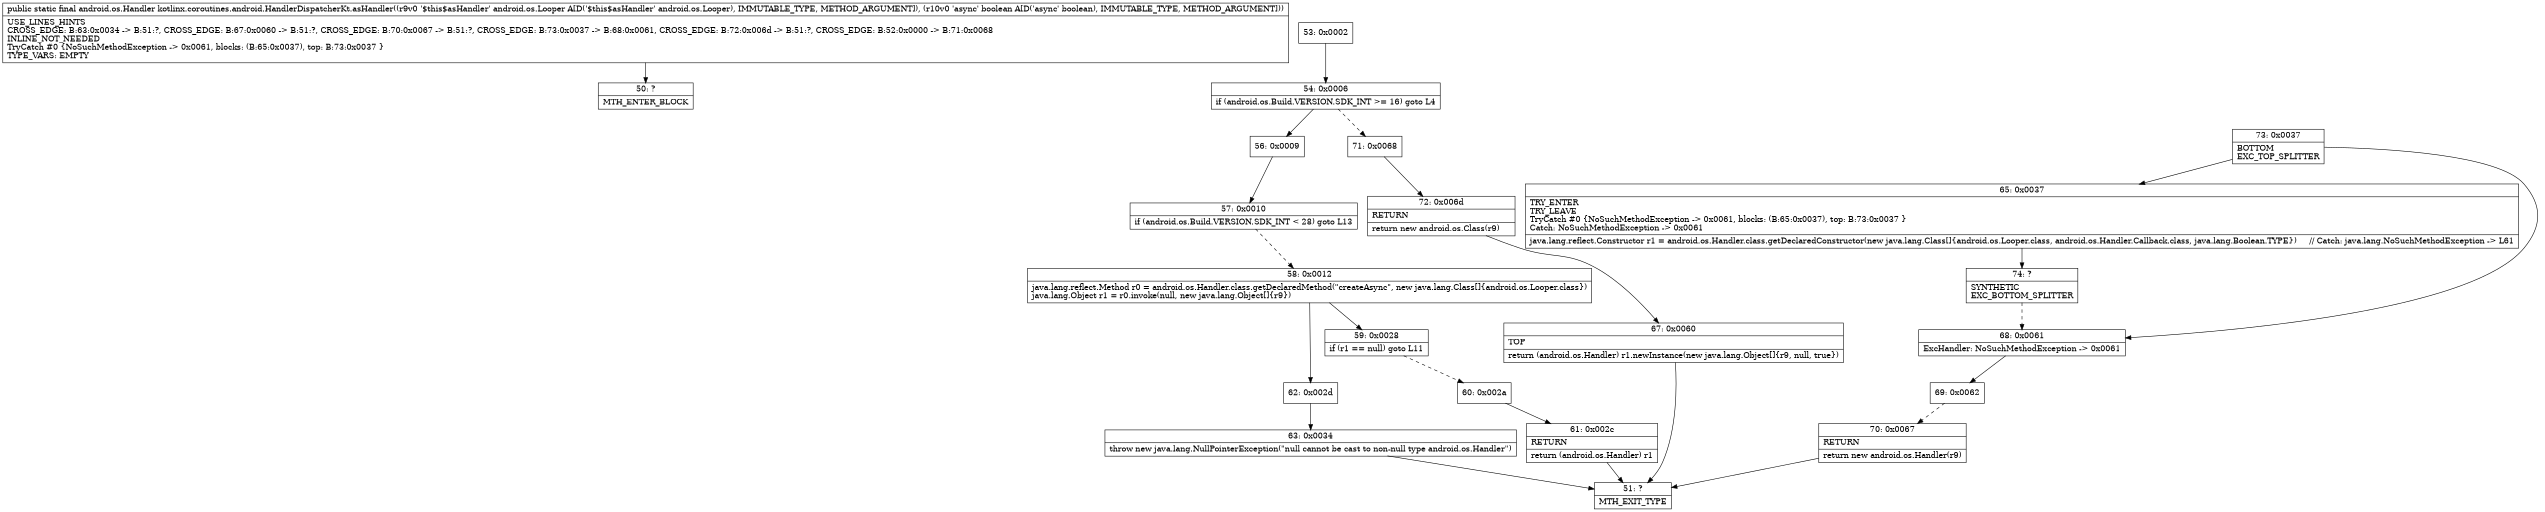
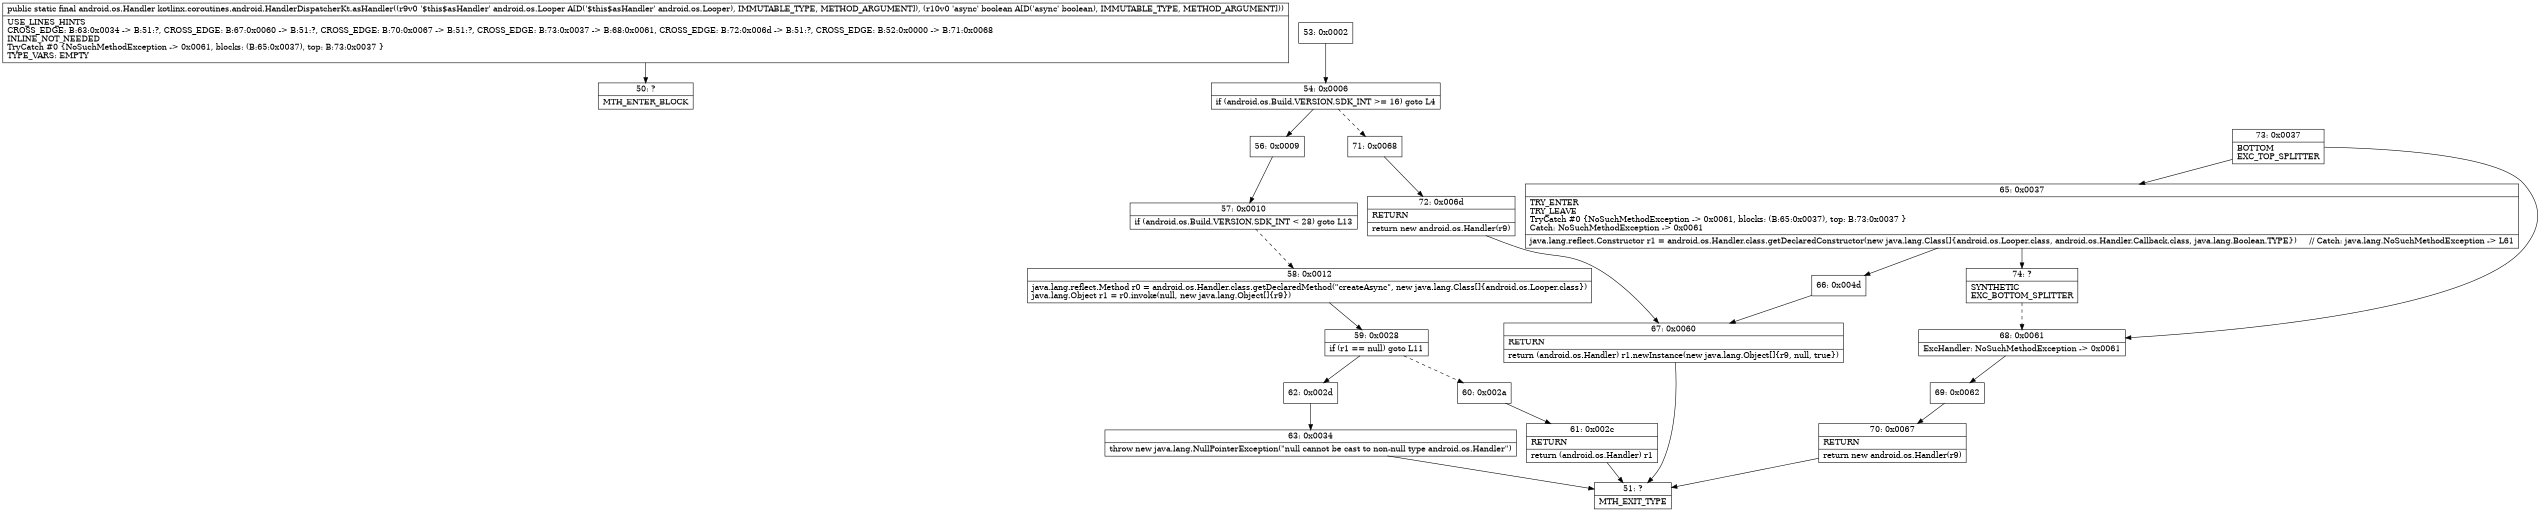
(1436, 229) -> (1441, 229)
none -> (1839, 286)
(1310, 340) -> (1344, 368)
(1517, 342) -> (1526, 342)
(1933, 412) -> (1933, 412)
